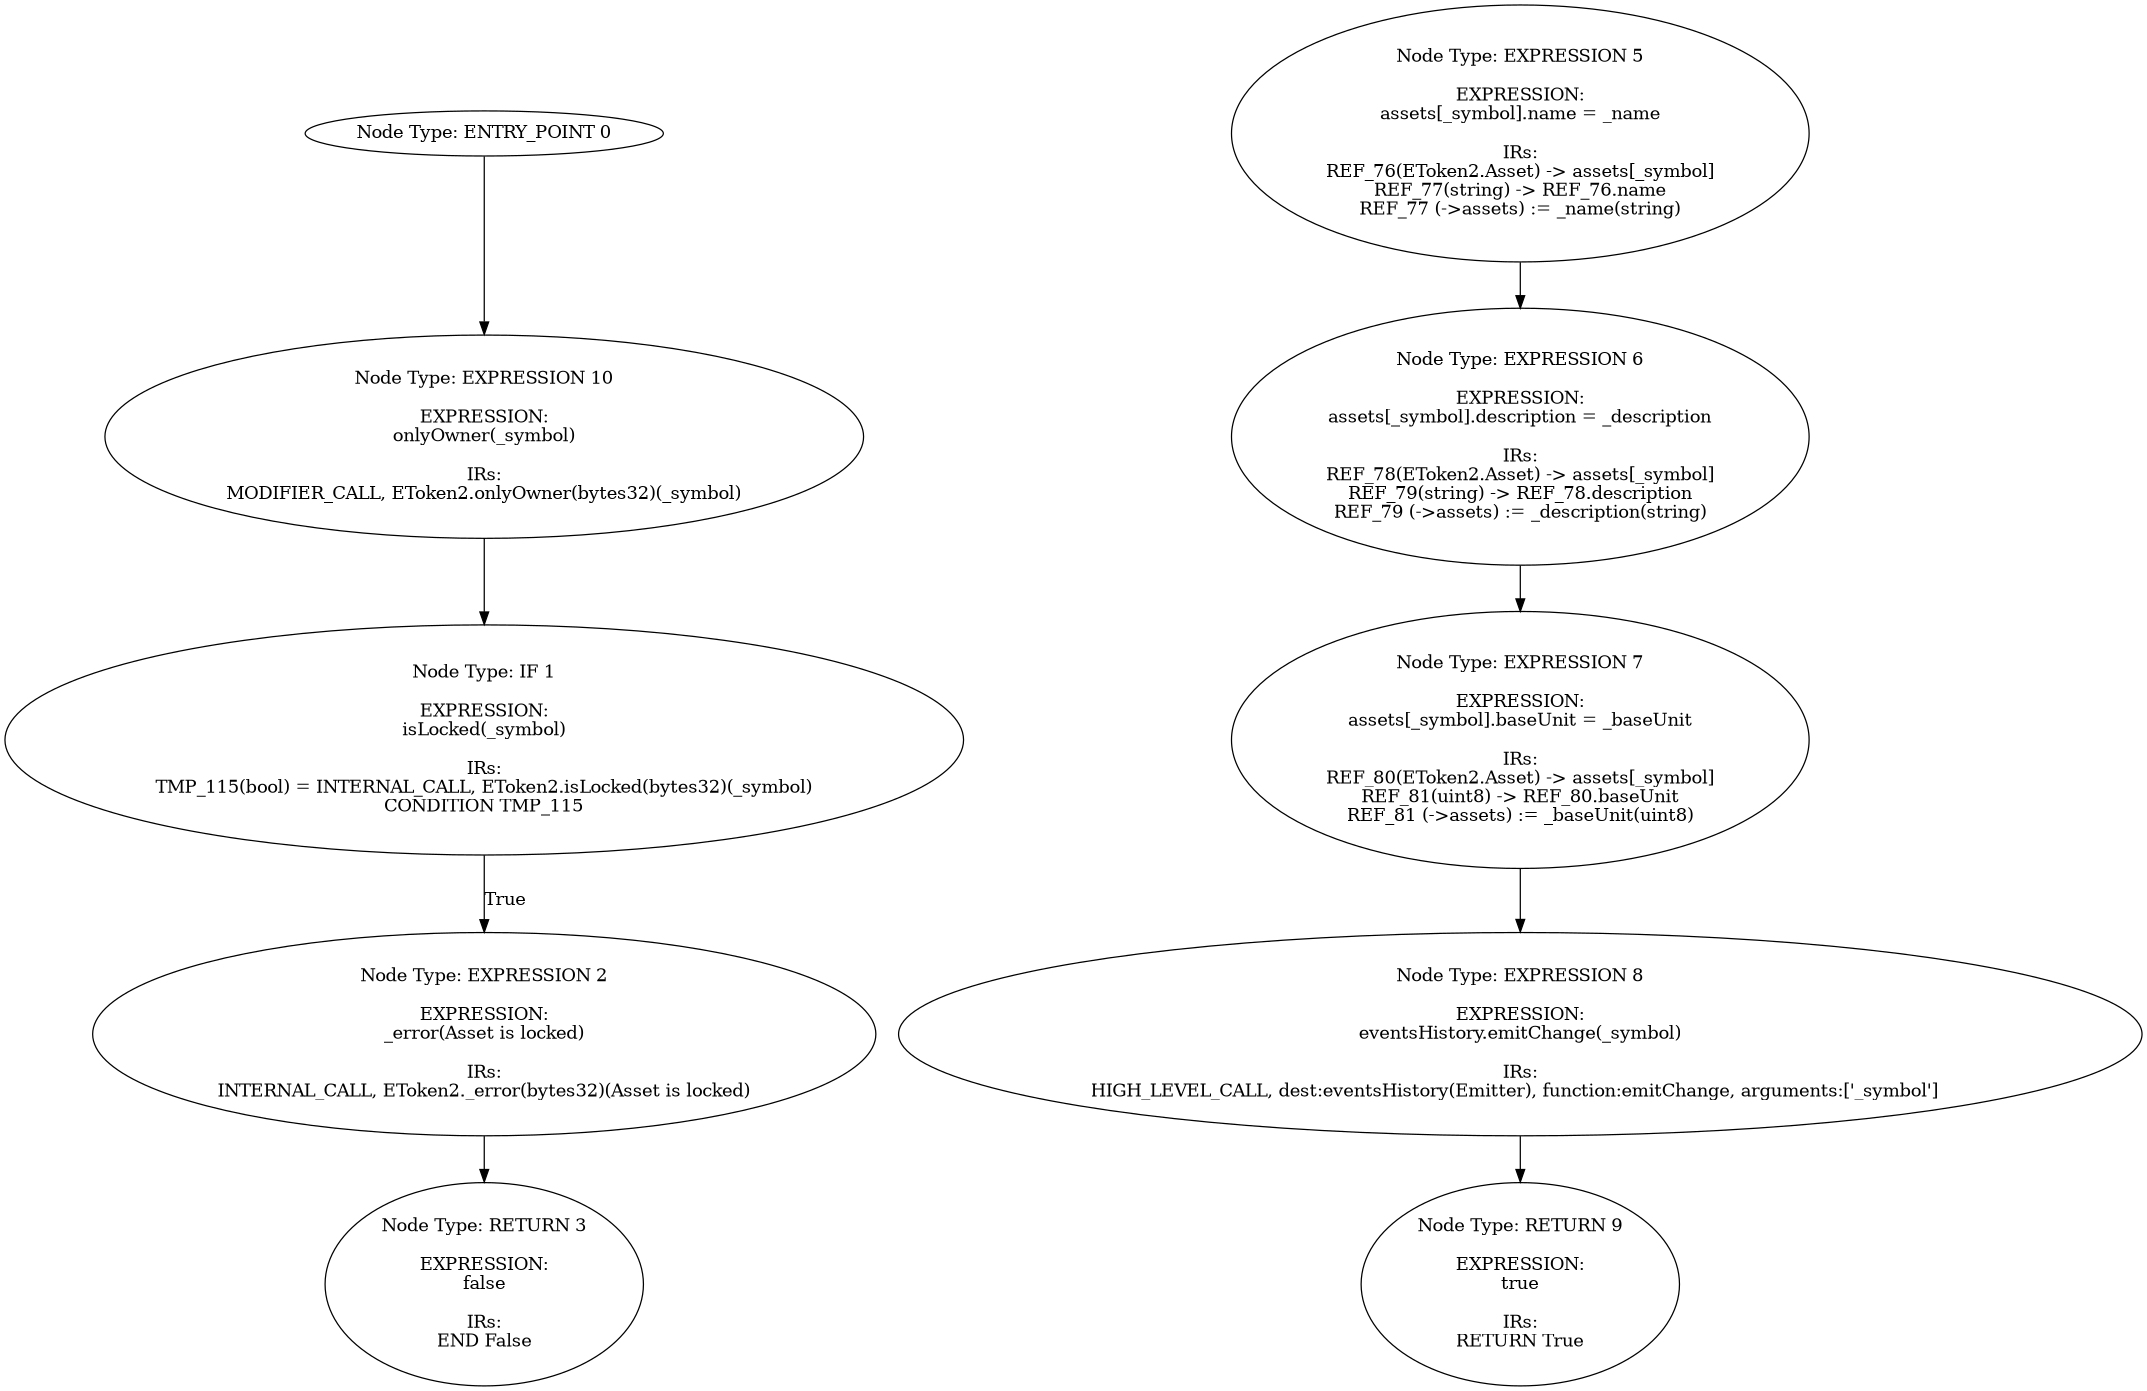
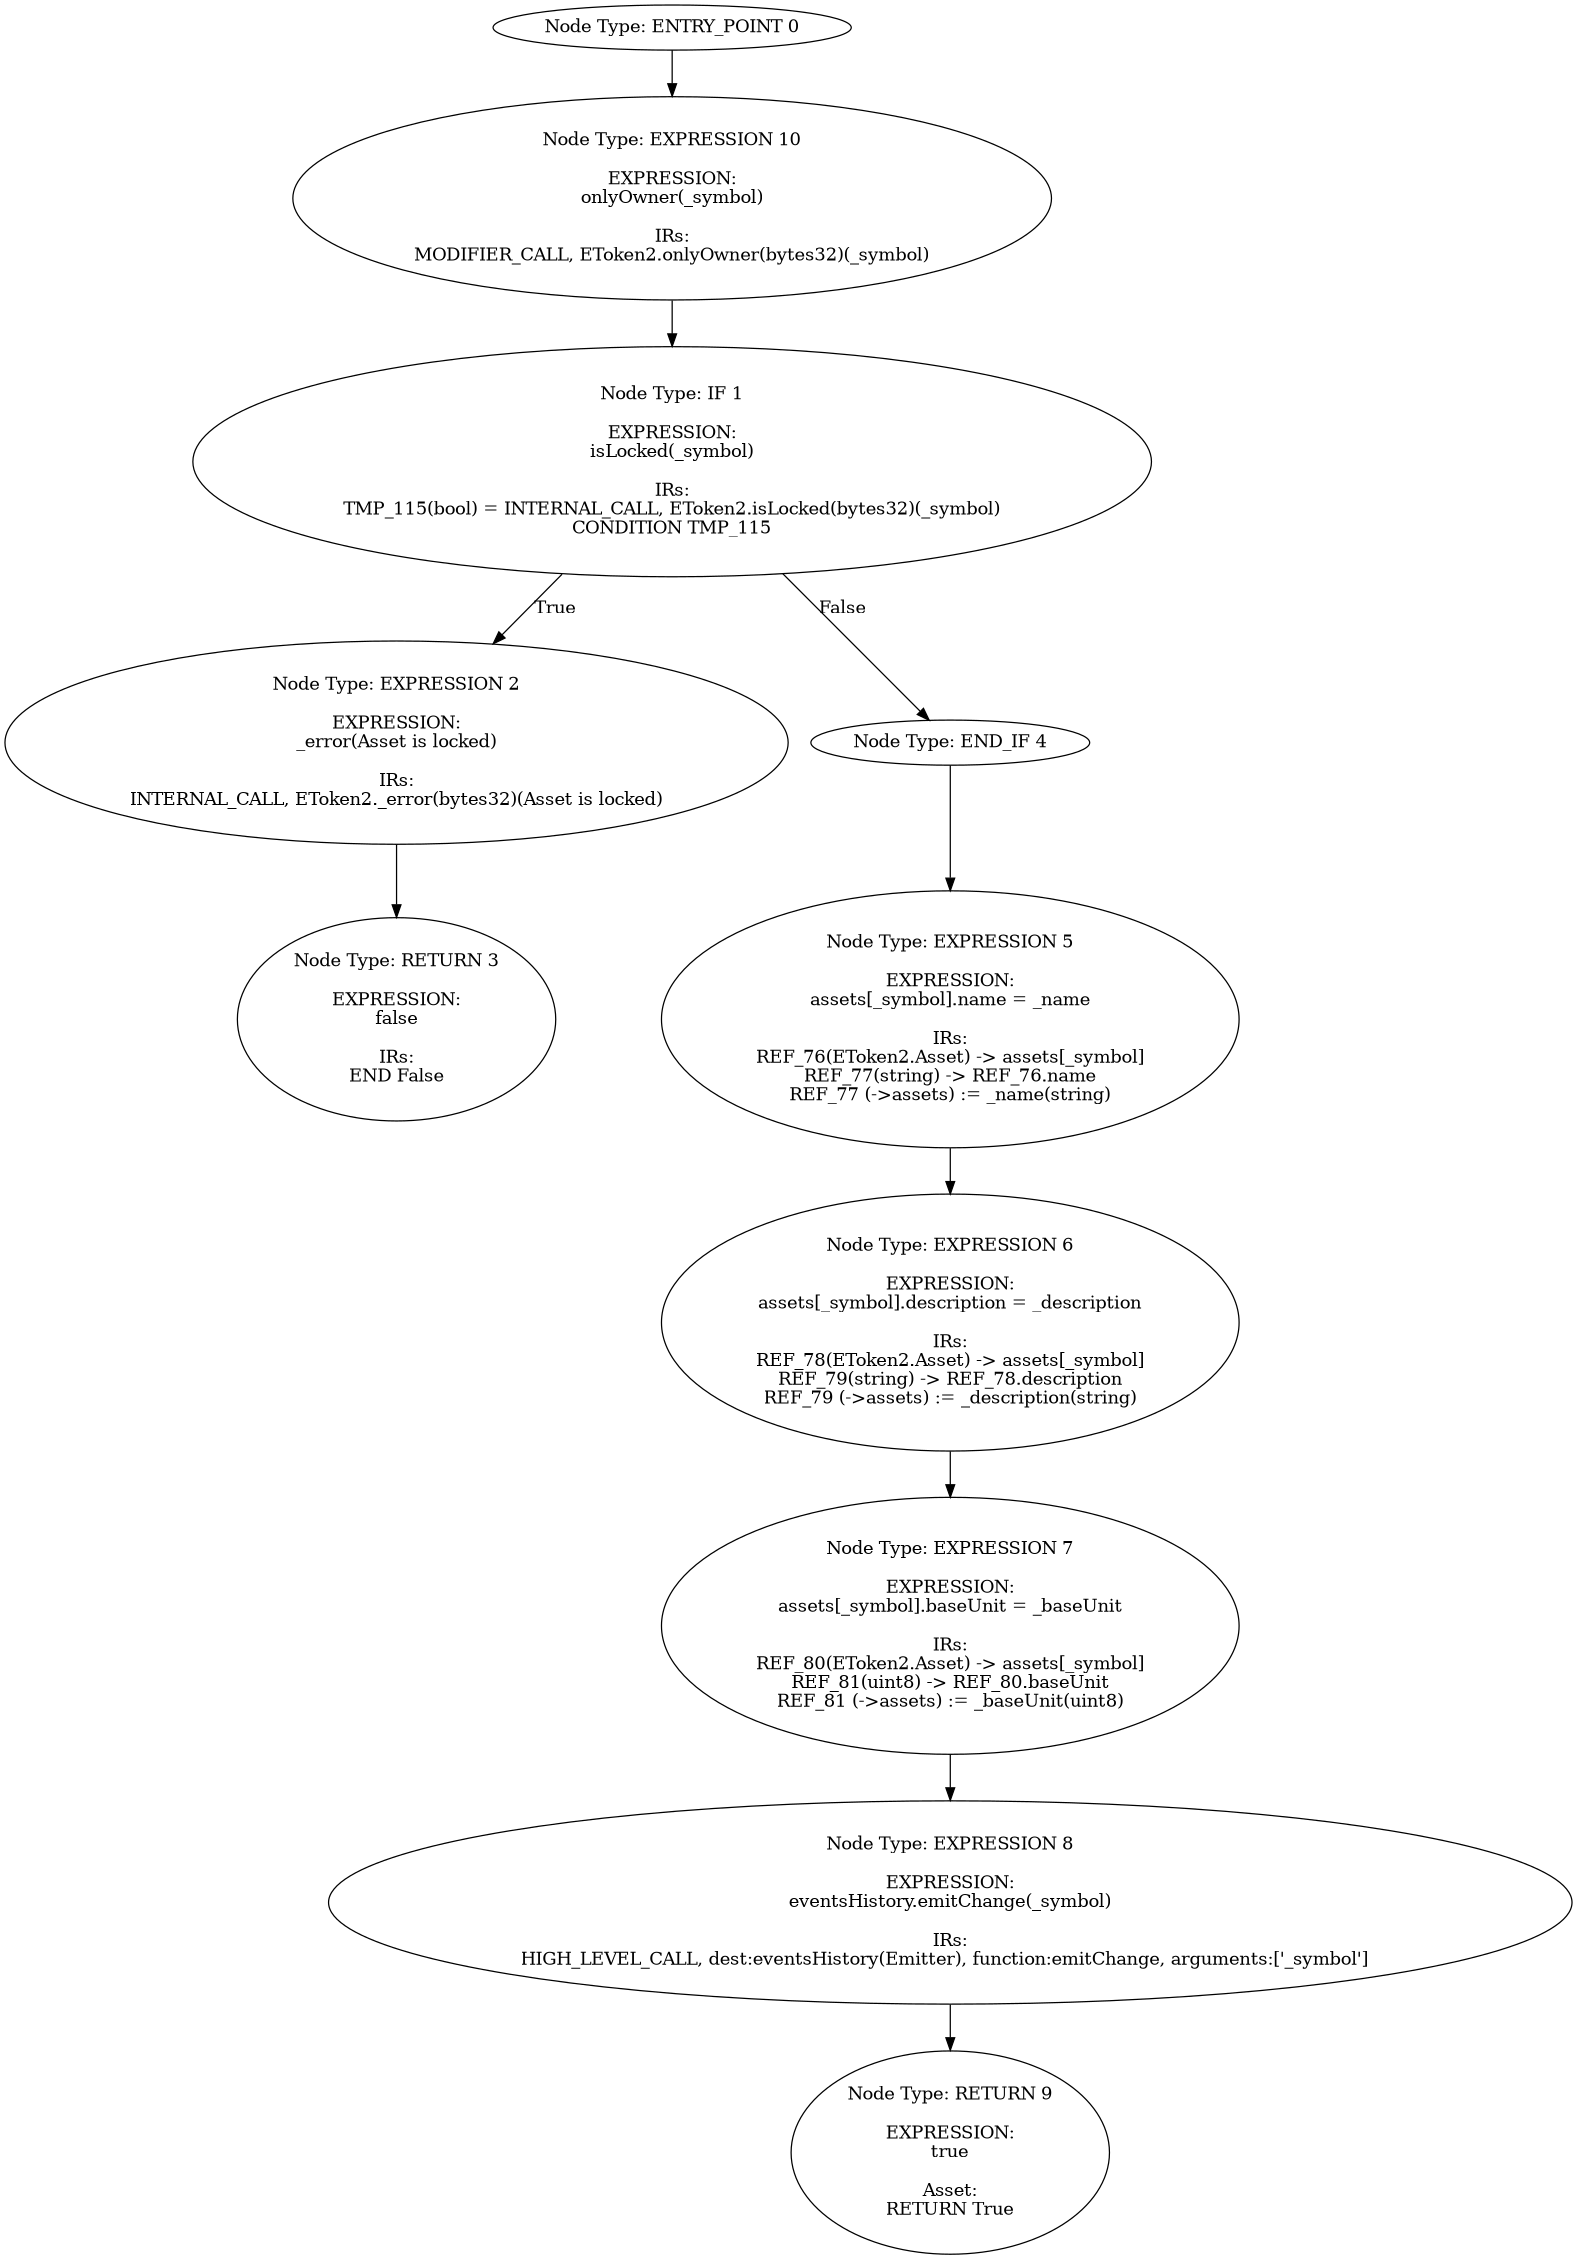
none -> (950, 743)
(1520, 1284) -> (950, 2153)
